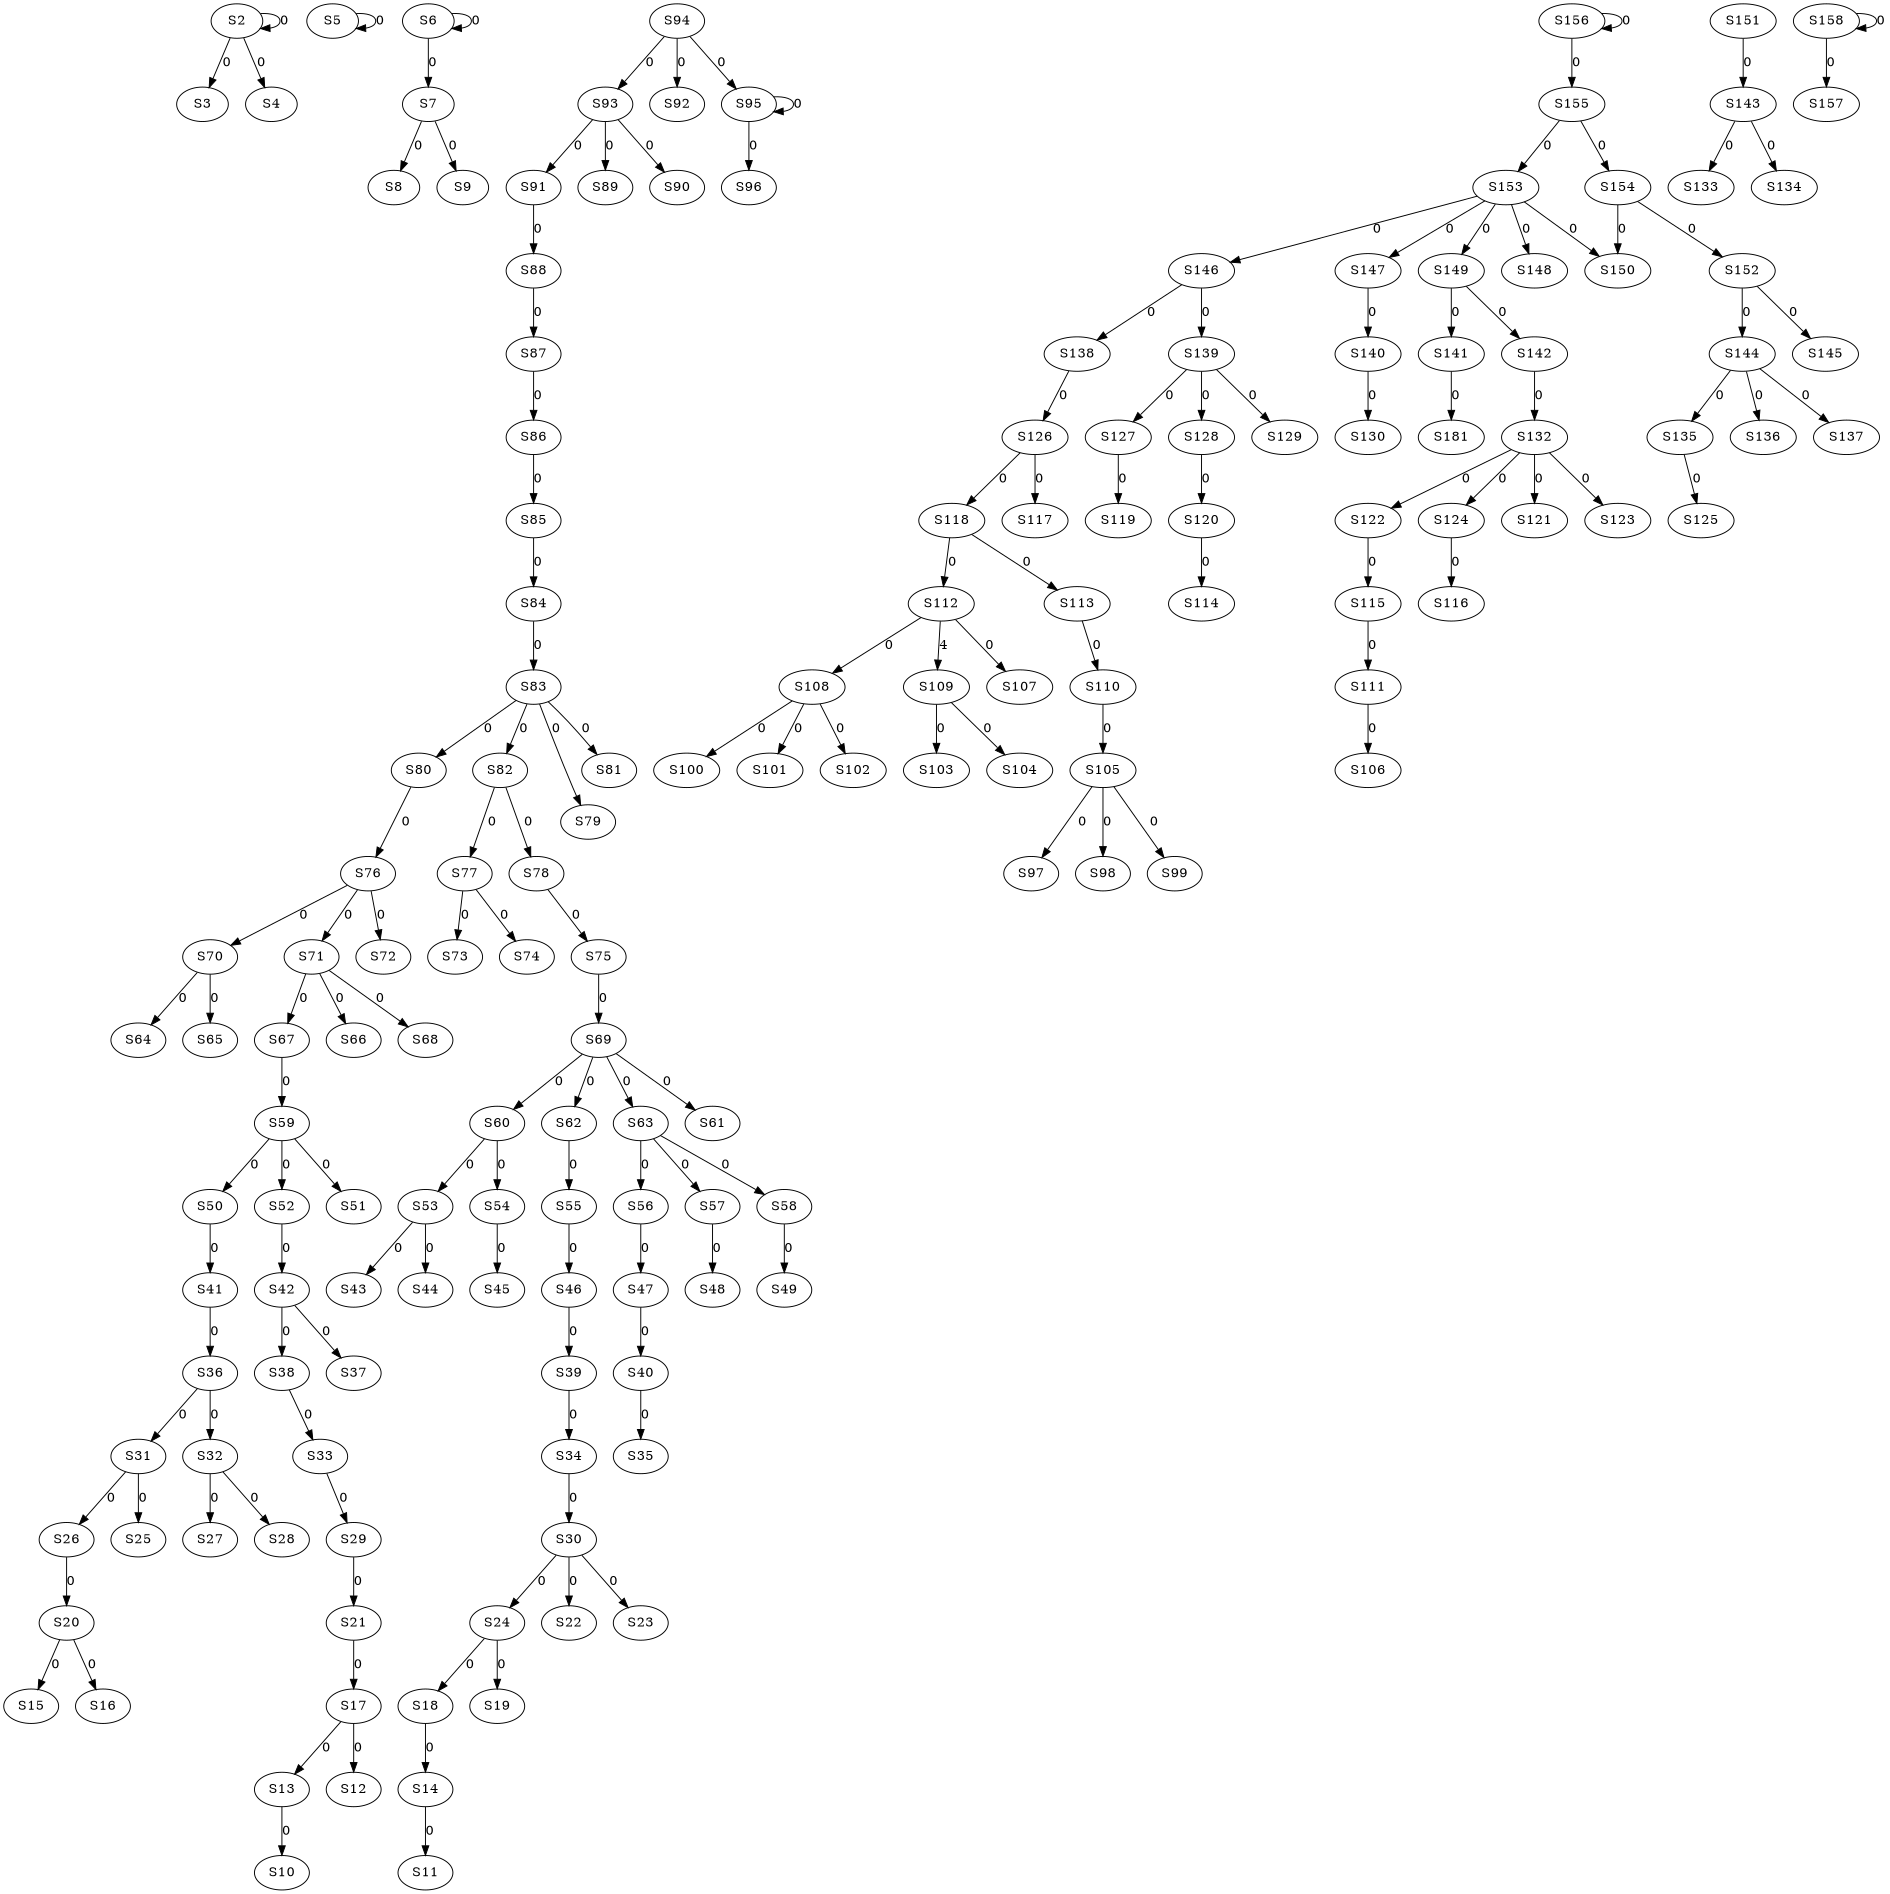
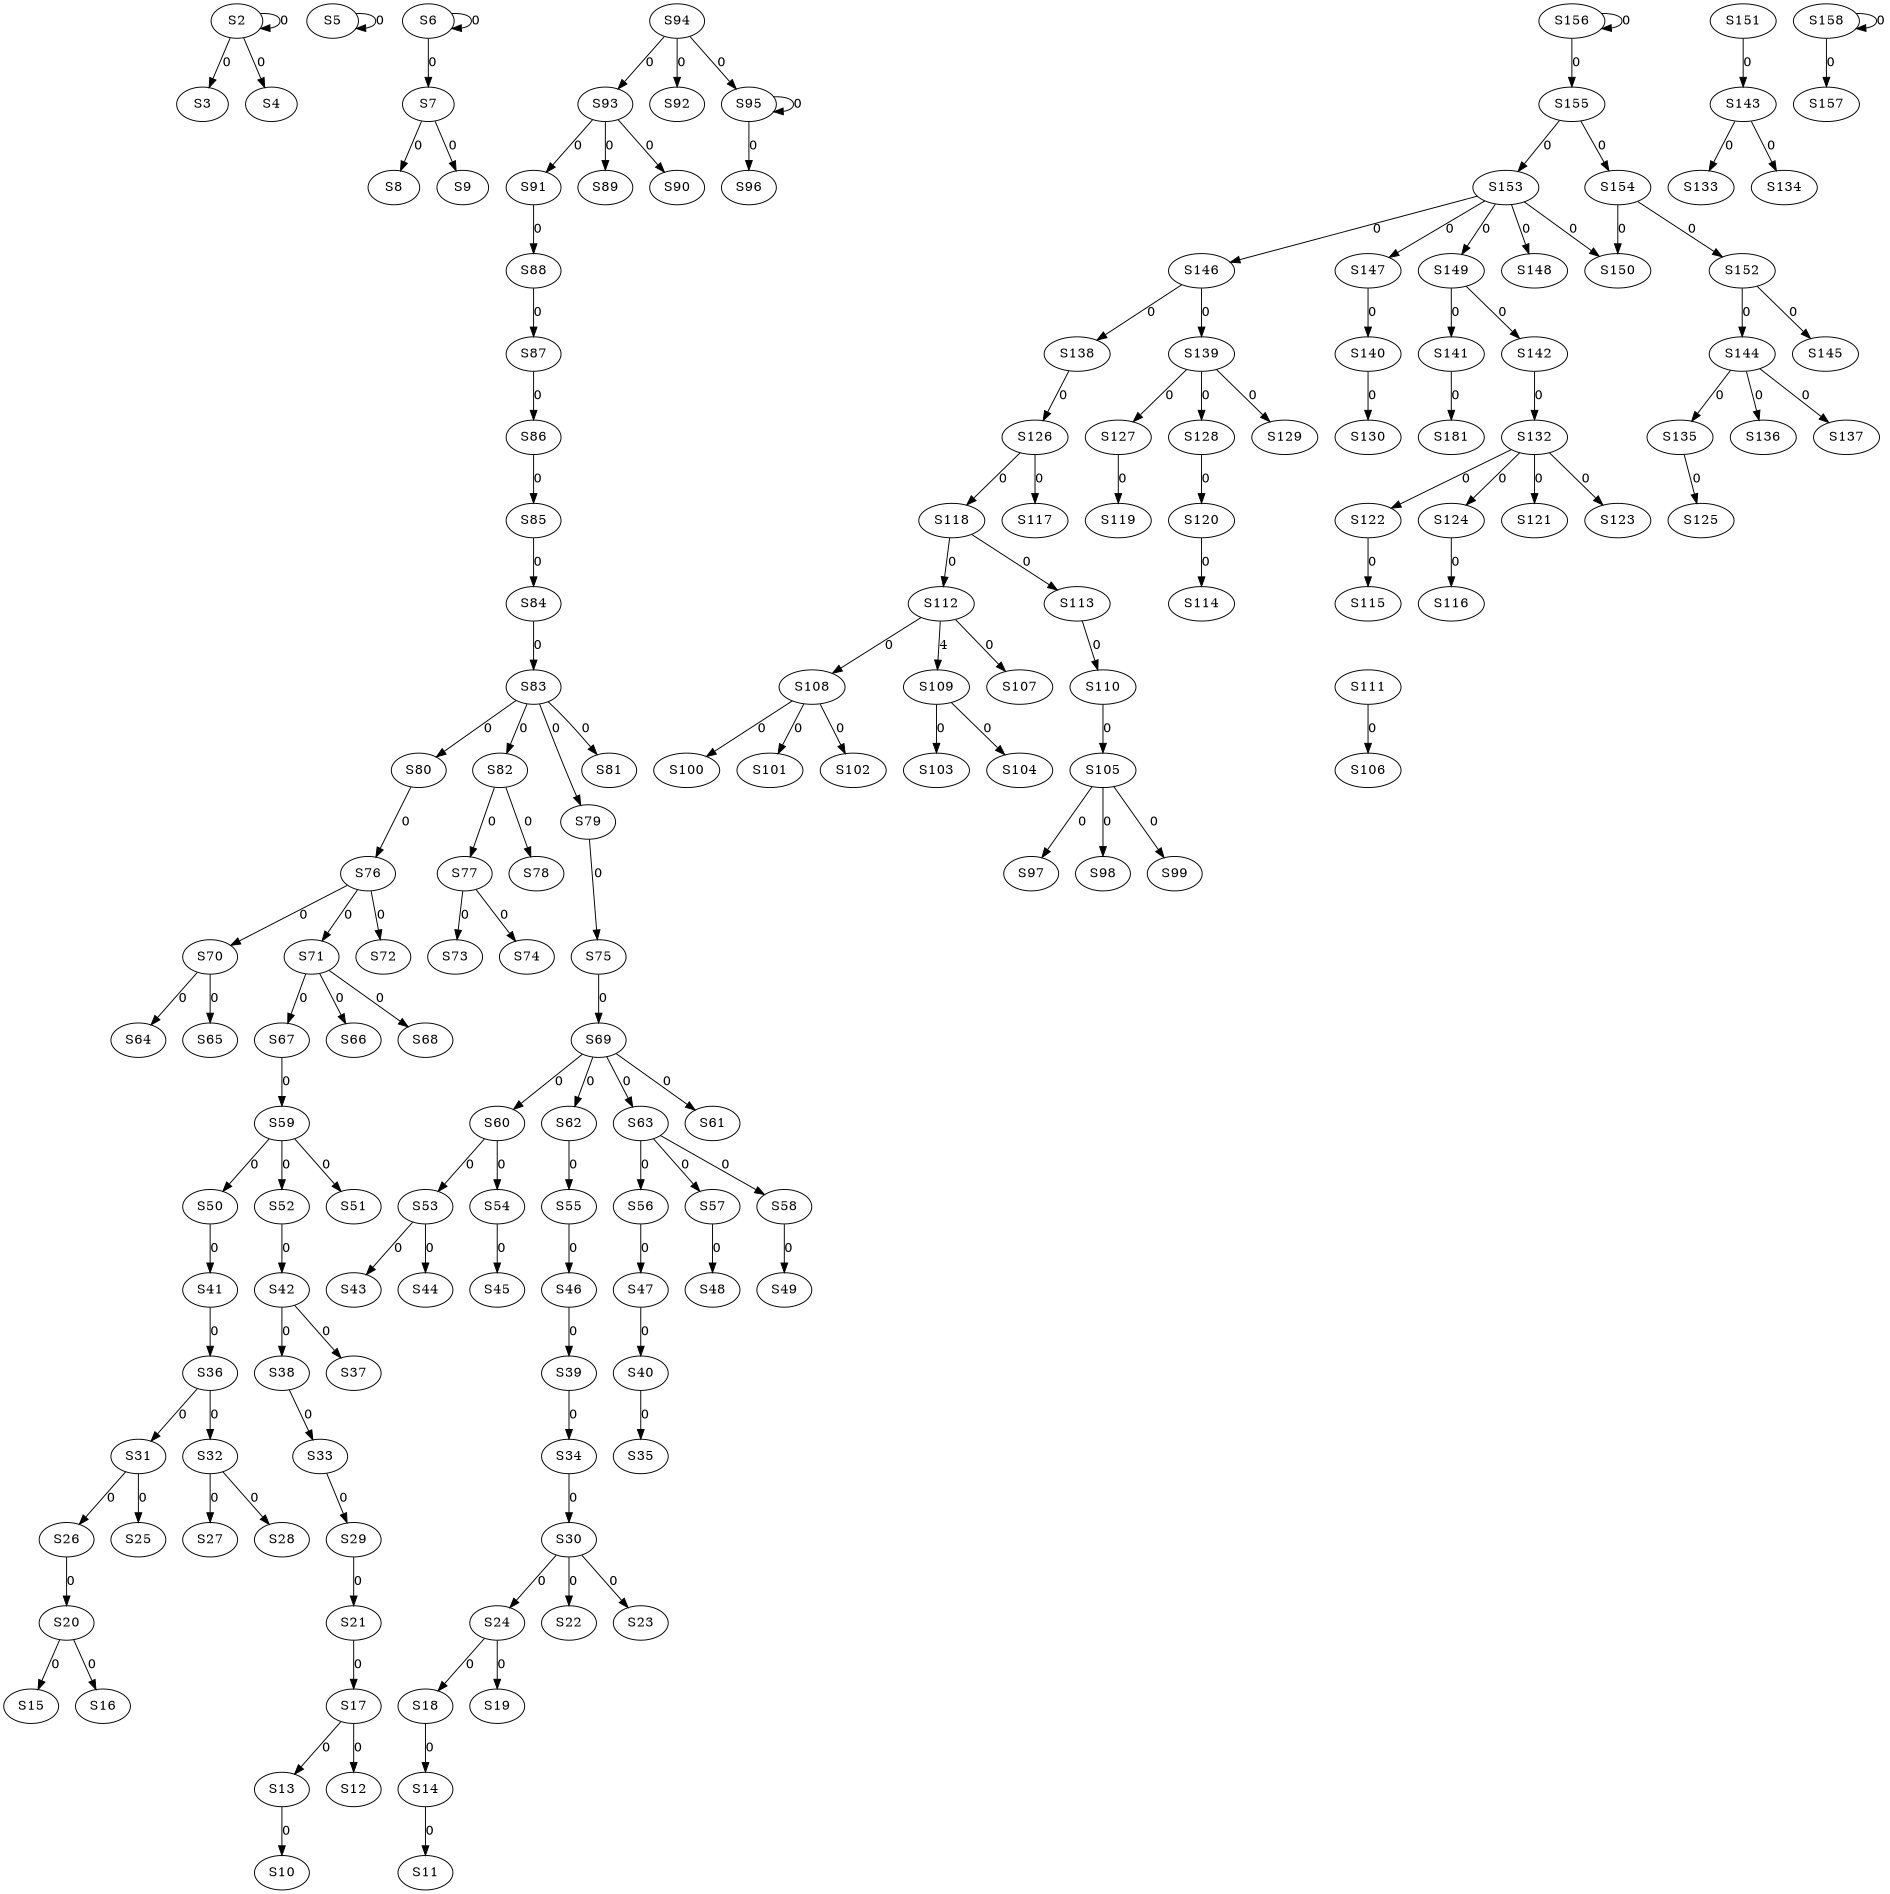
(1368, 641) -> none
(565, 911) -> (593, 885)
